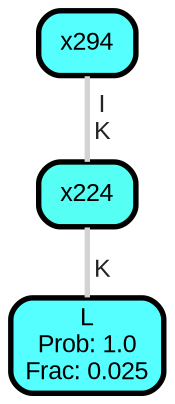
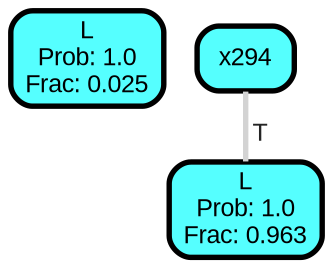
(87, 194) -> none
none -> (246, 210)
